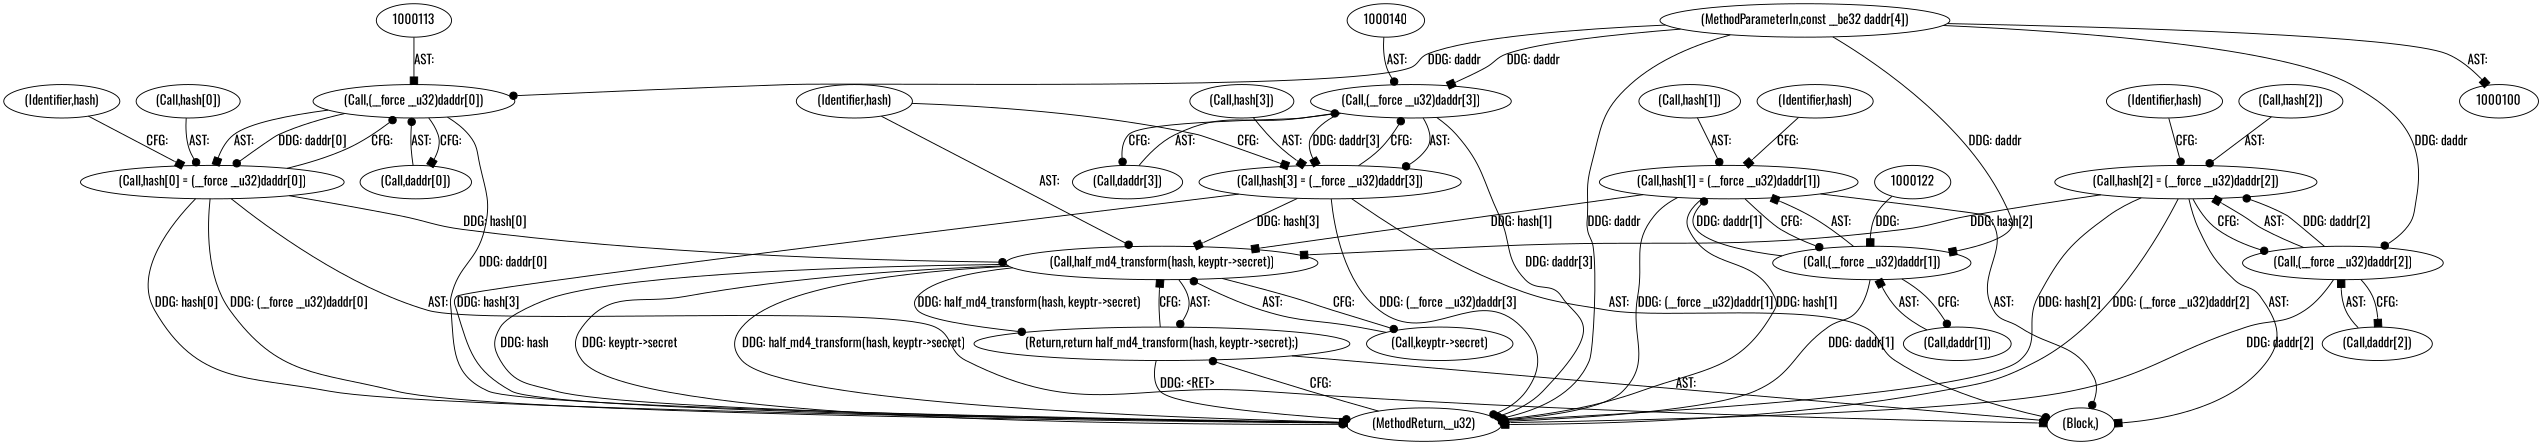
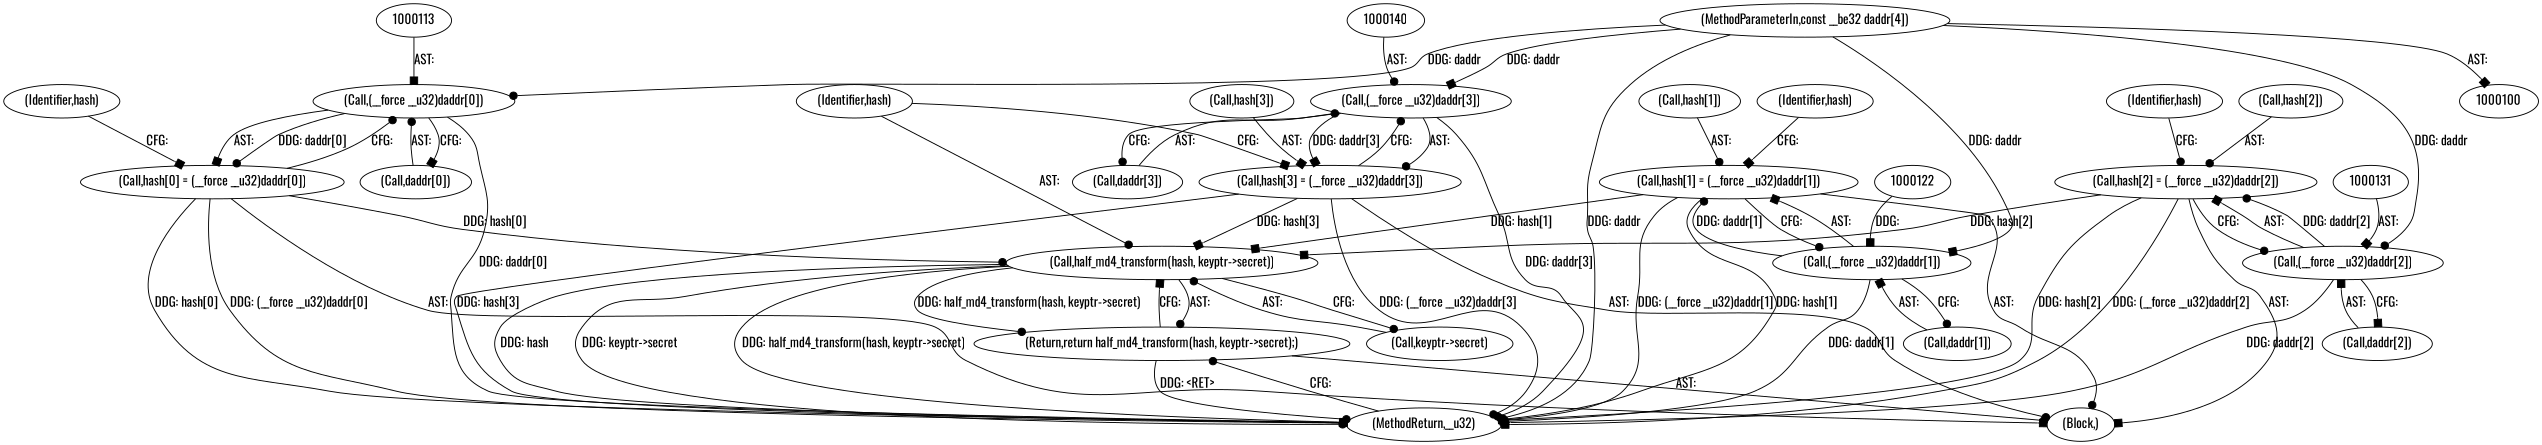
(188, 101) -> none
none -> (2371, 182)
